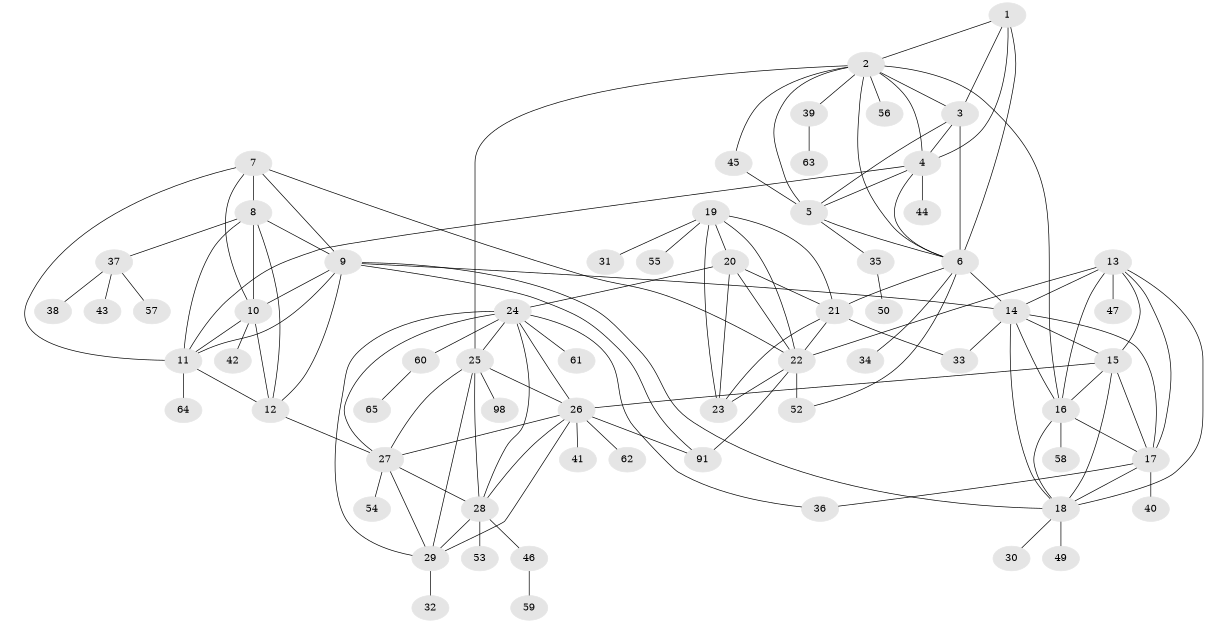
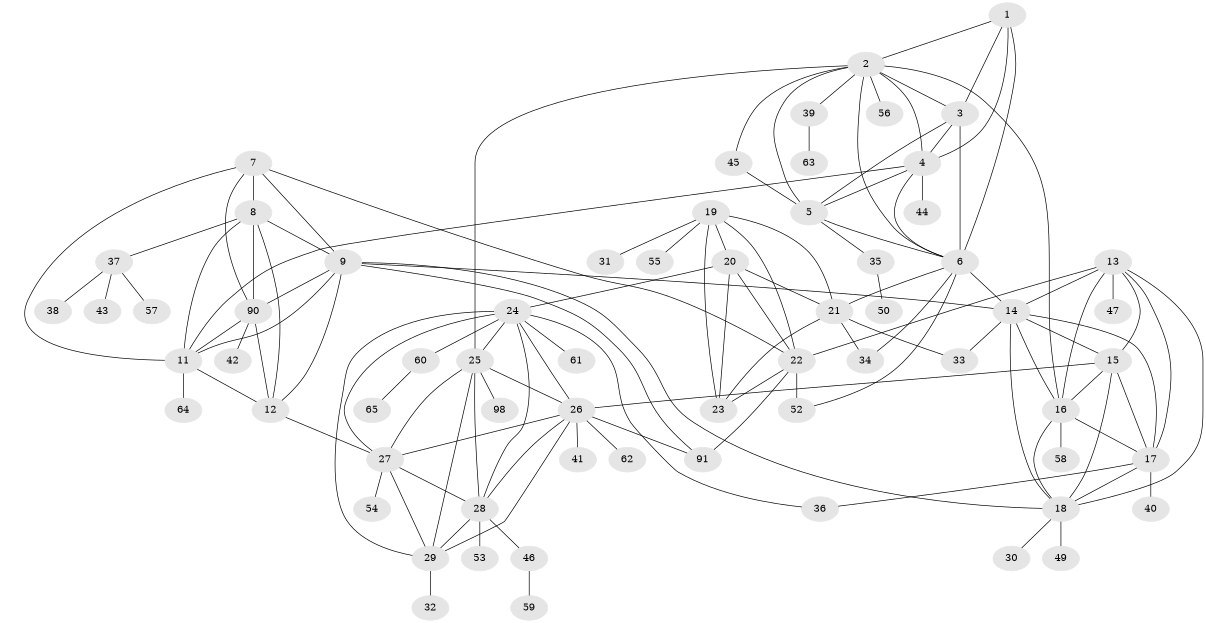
(253, 311) -> (253, 311)
(816, 336) -> (850, 336)
